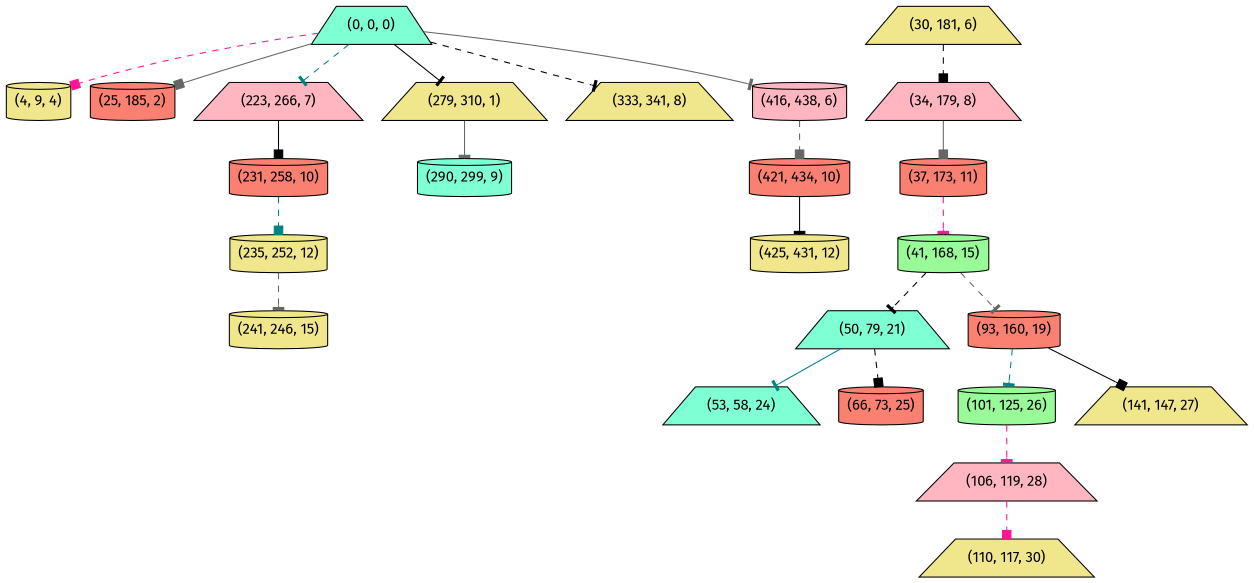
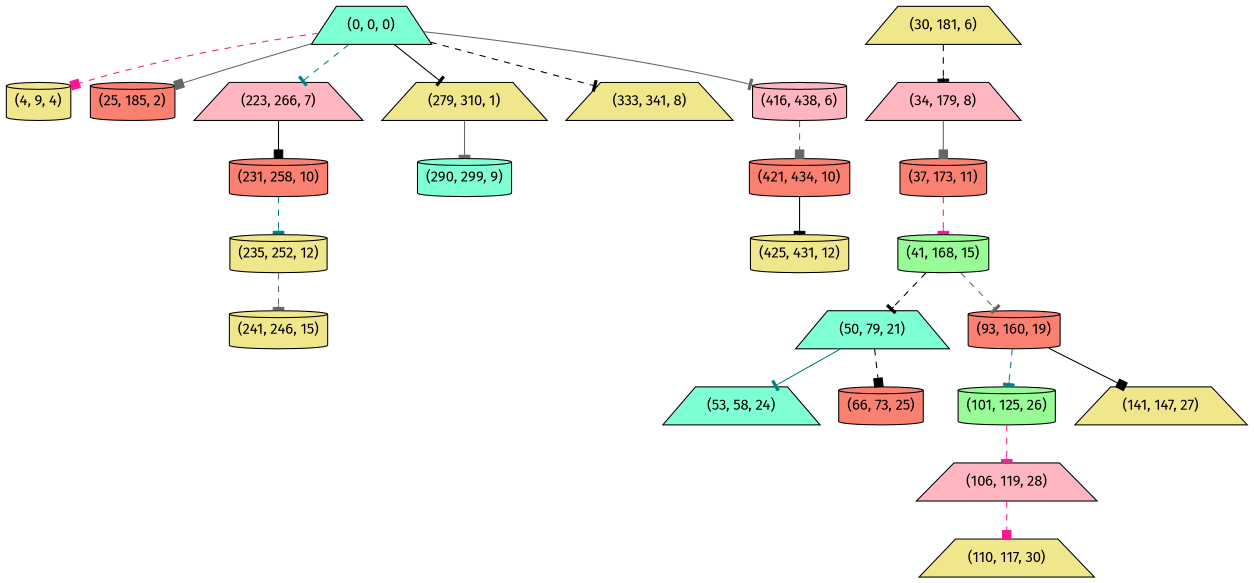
(943, 58) -> (943, 61)
(279, 210) -> (279, 213)
